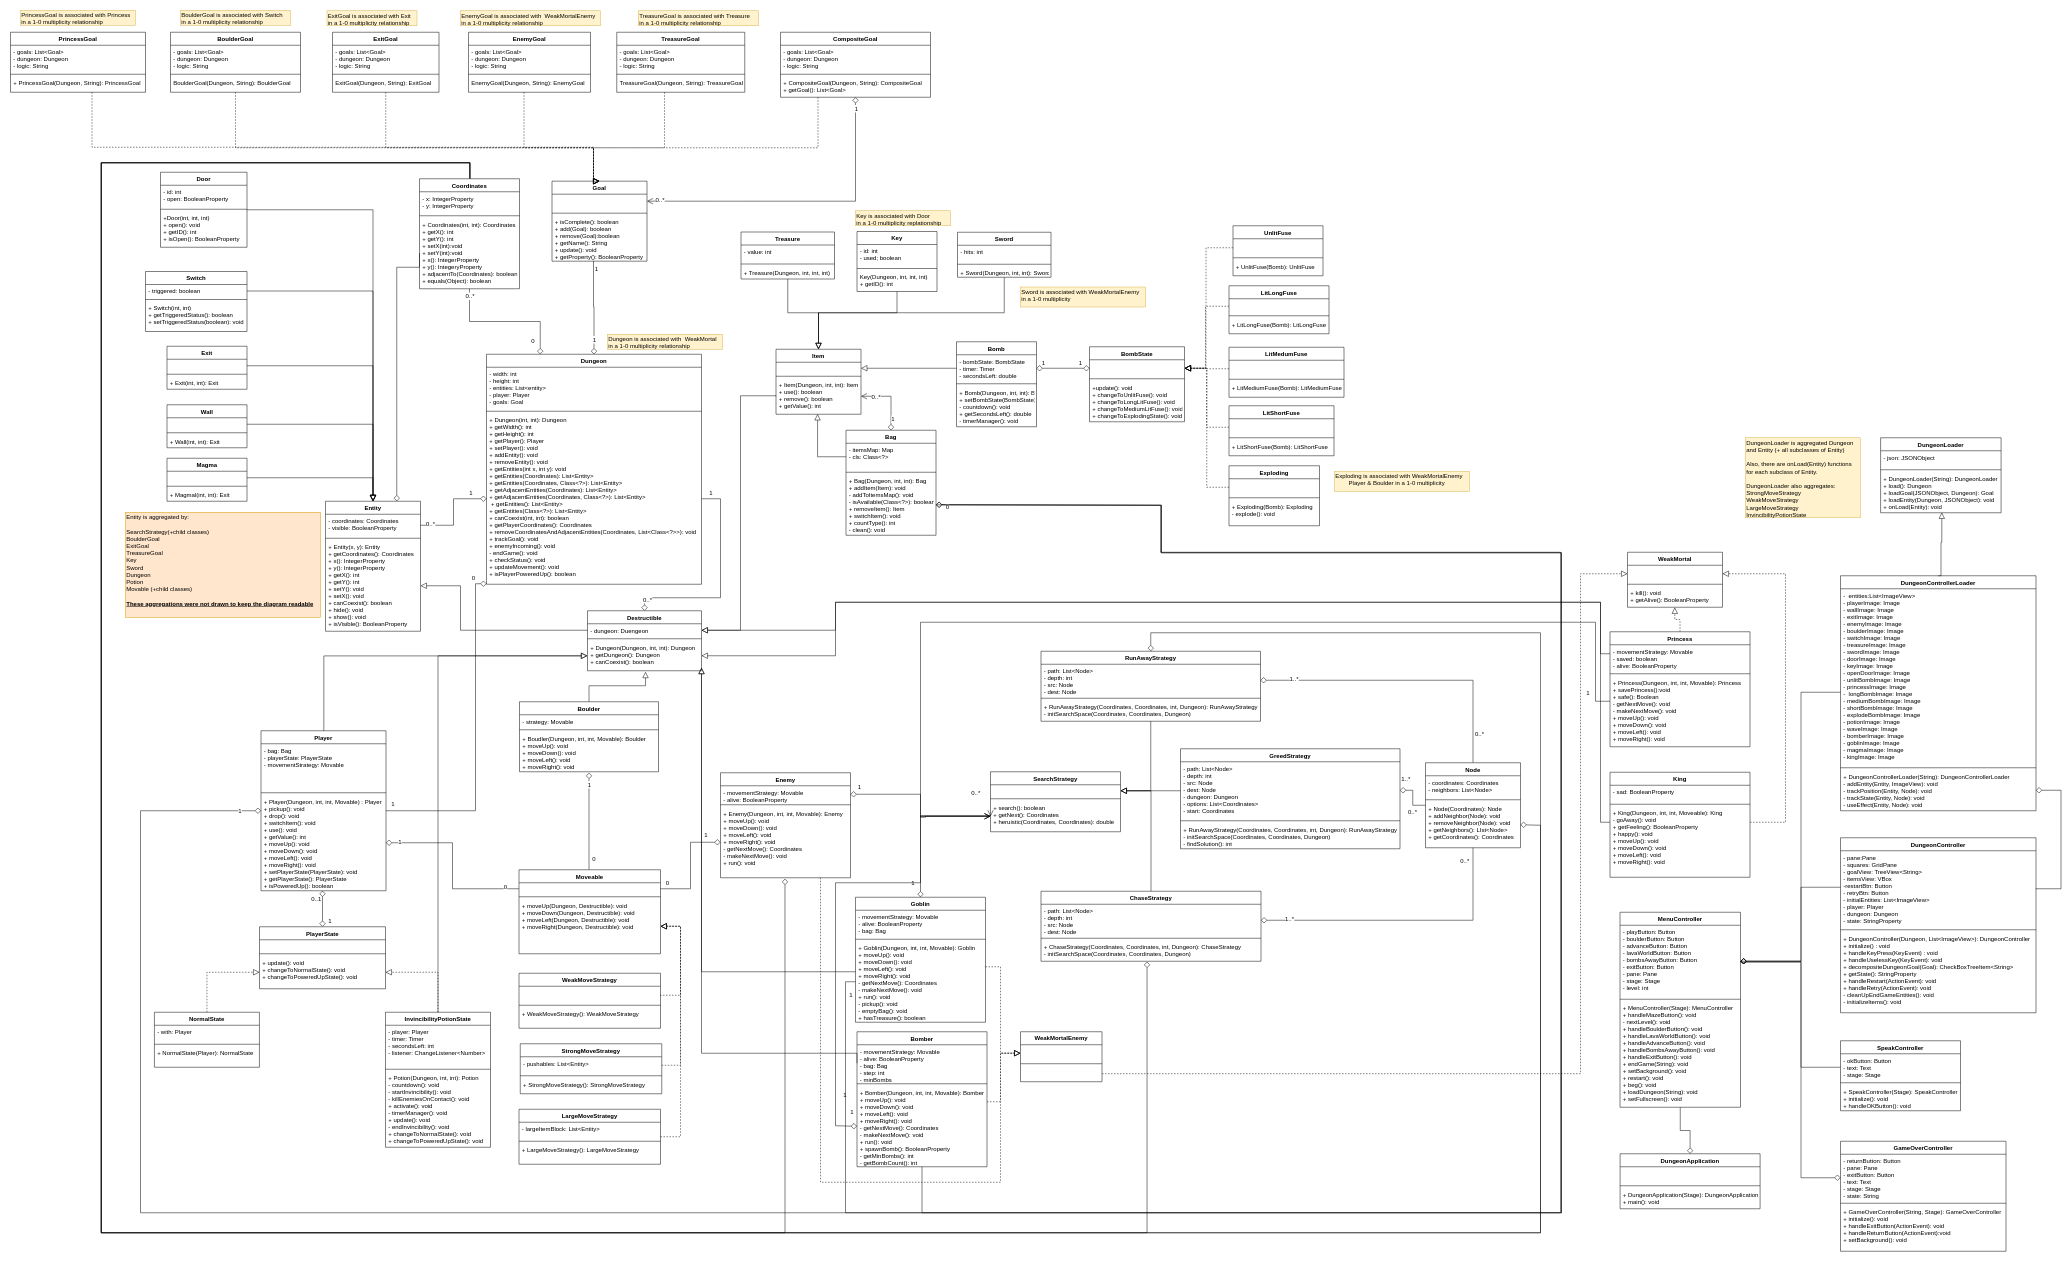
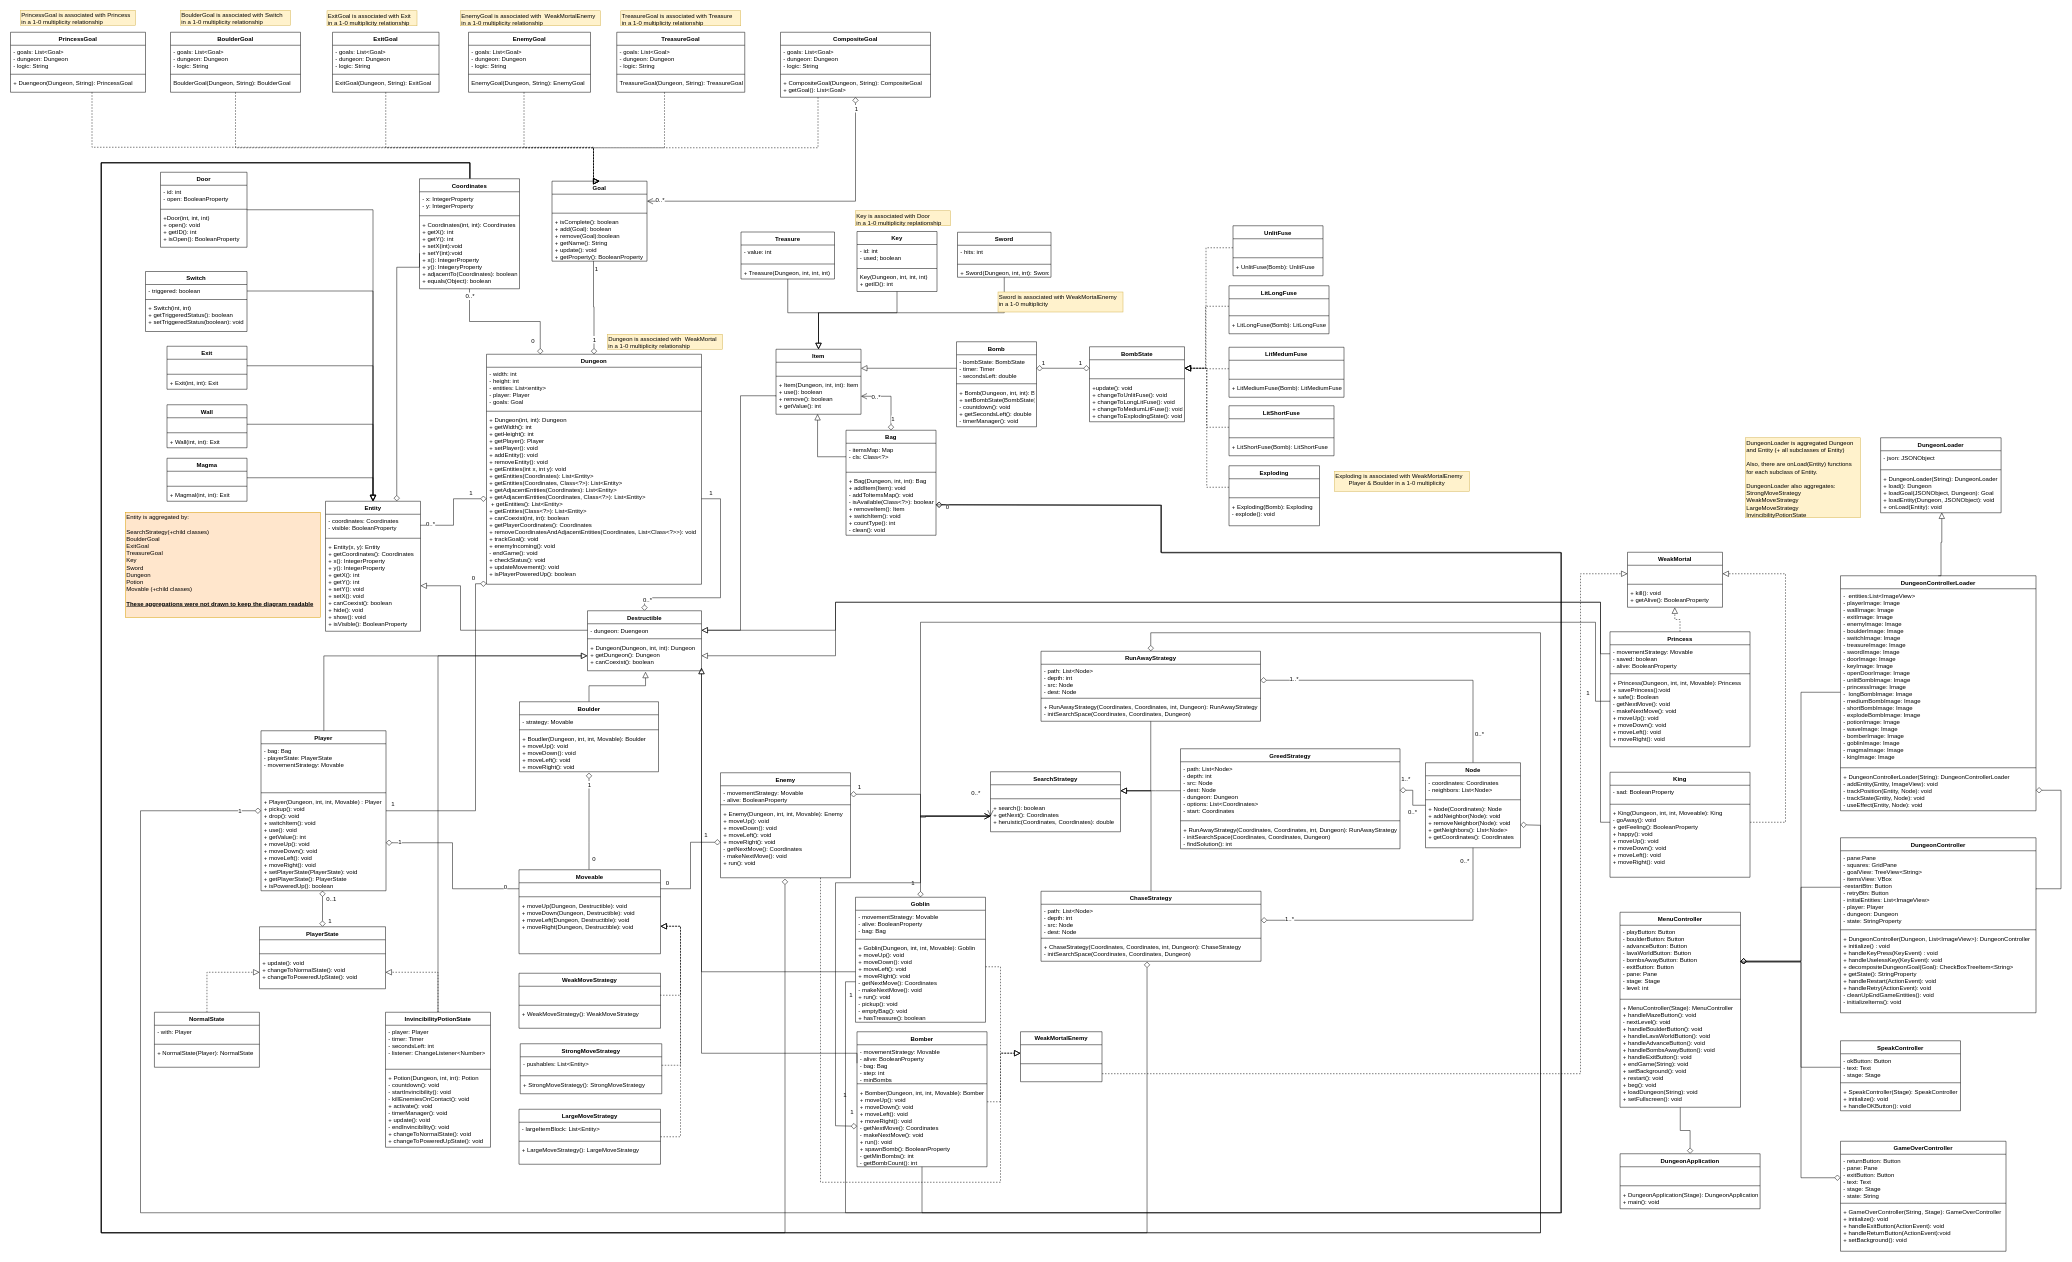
(698, 18) -> (681, 18)
(81, 83) -> (76, 83)
(1083, 297) -> (1060, 302)
(320, 899) -> (335, 899)
